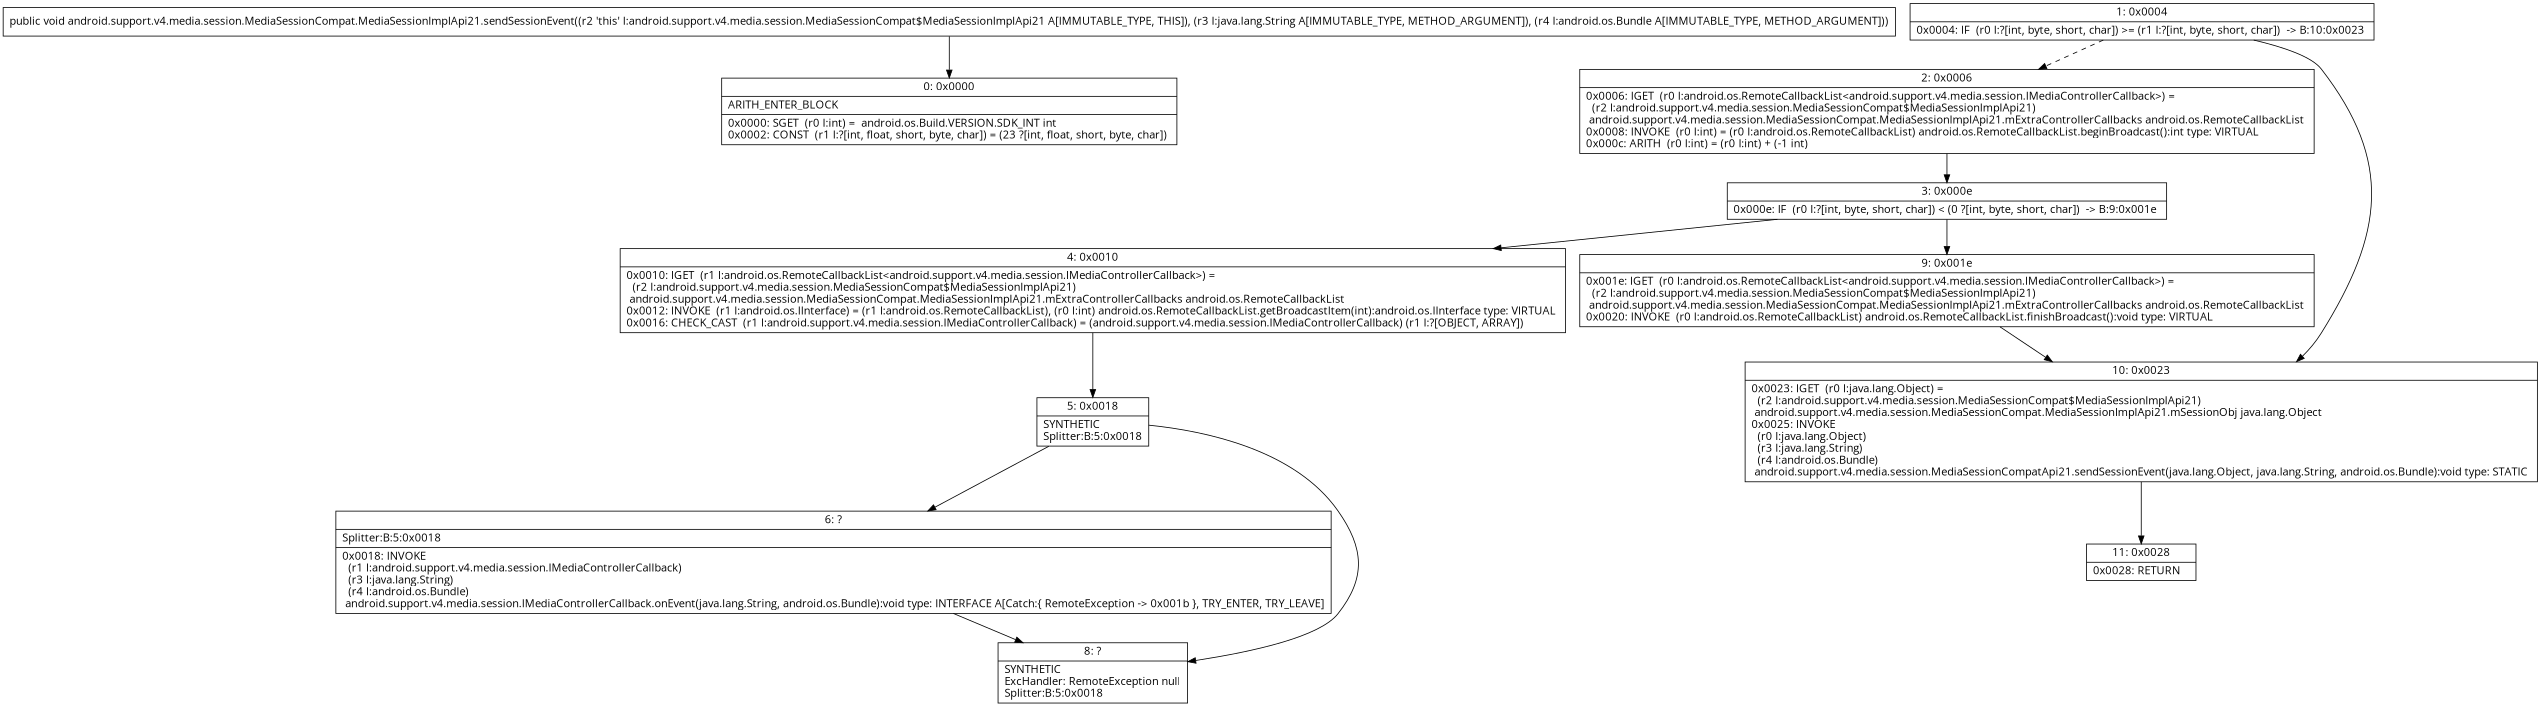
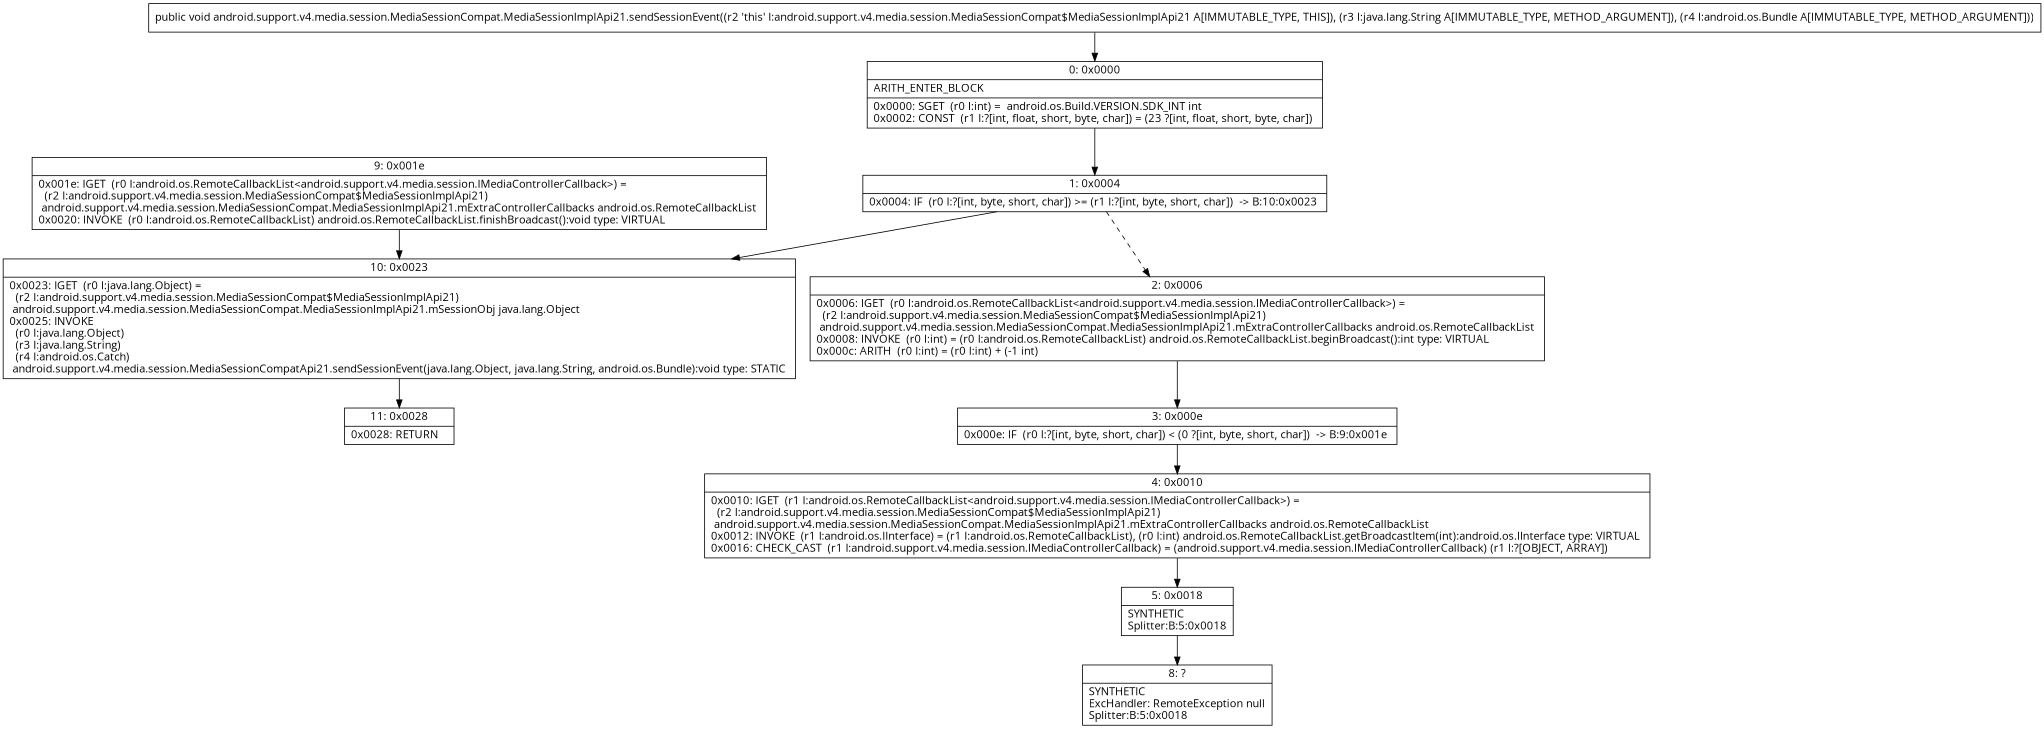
none -> (1095, 148)
(1947, 233) -> none
(1815, 460) -> (70, 357)
(834, 562) -> none
